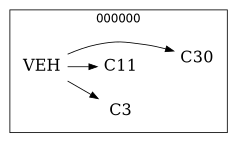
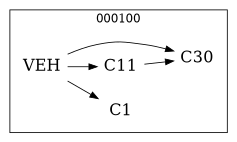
(119, 19) -> (119, 19)
none -> (155, 63)
(121, 111) -> (121, 111)
